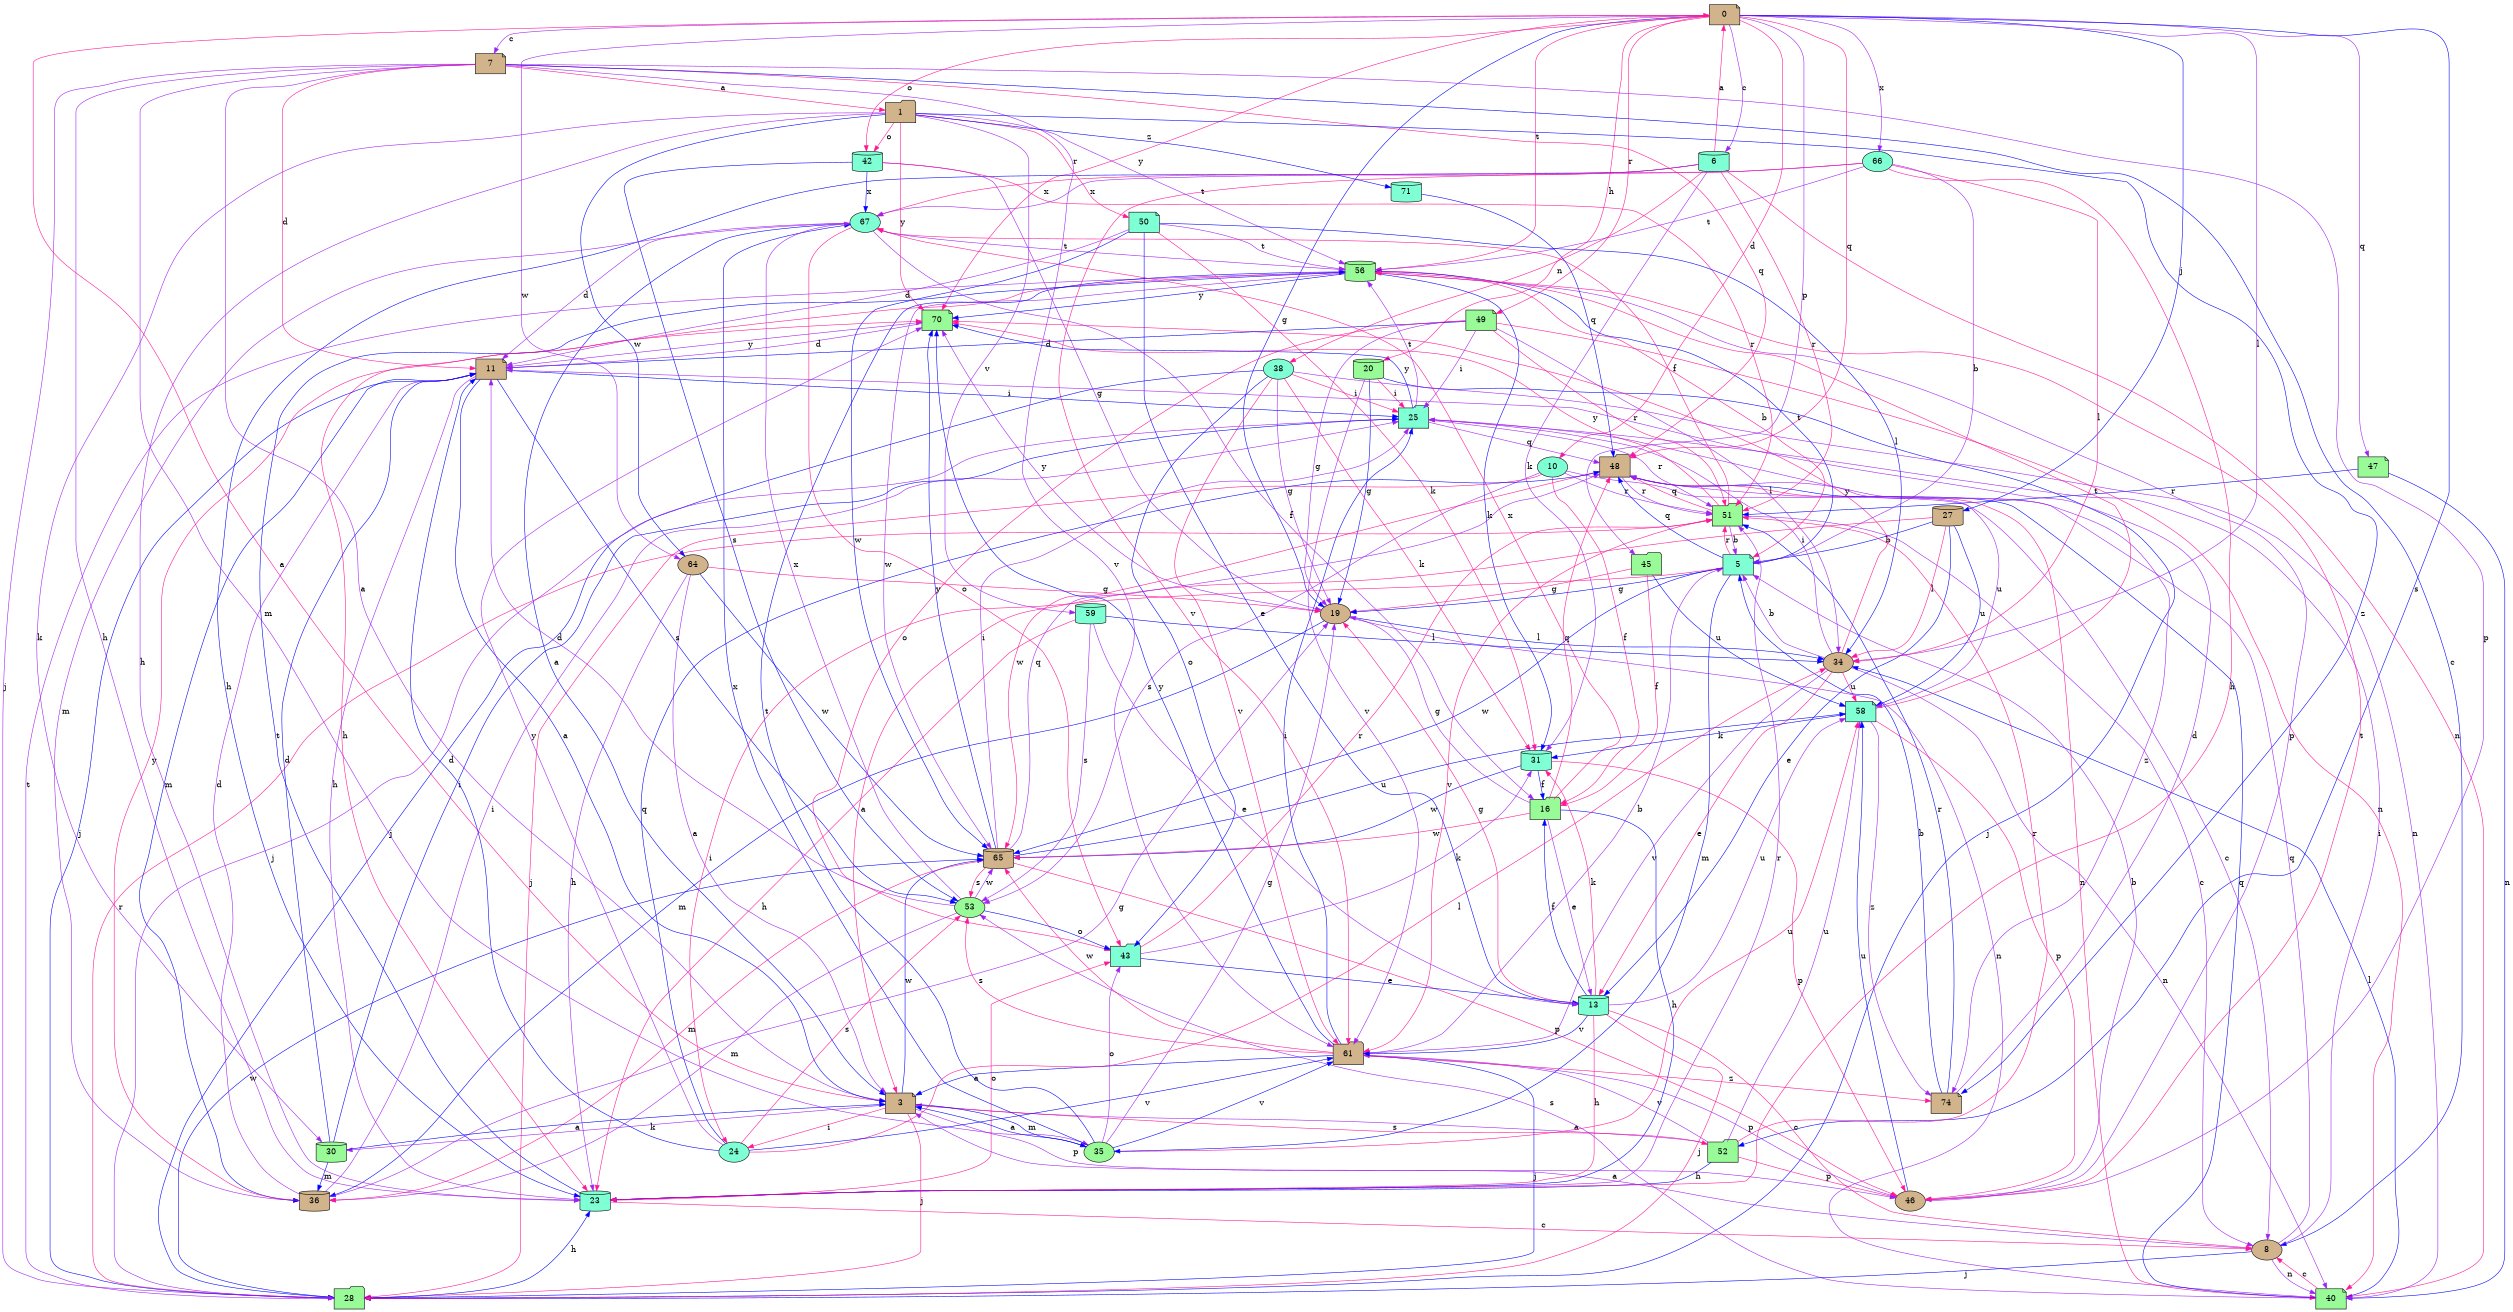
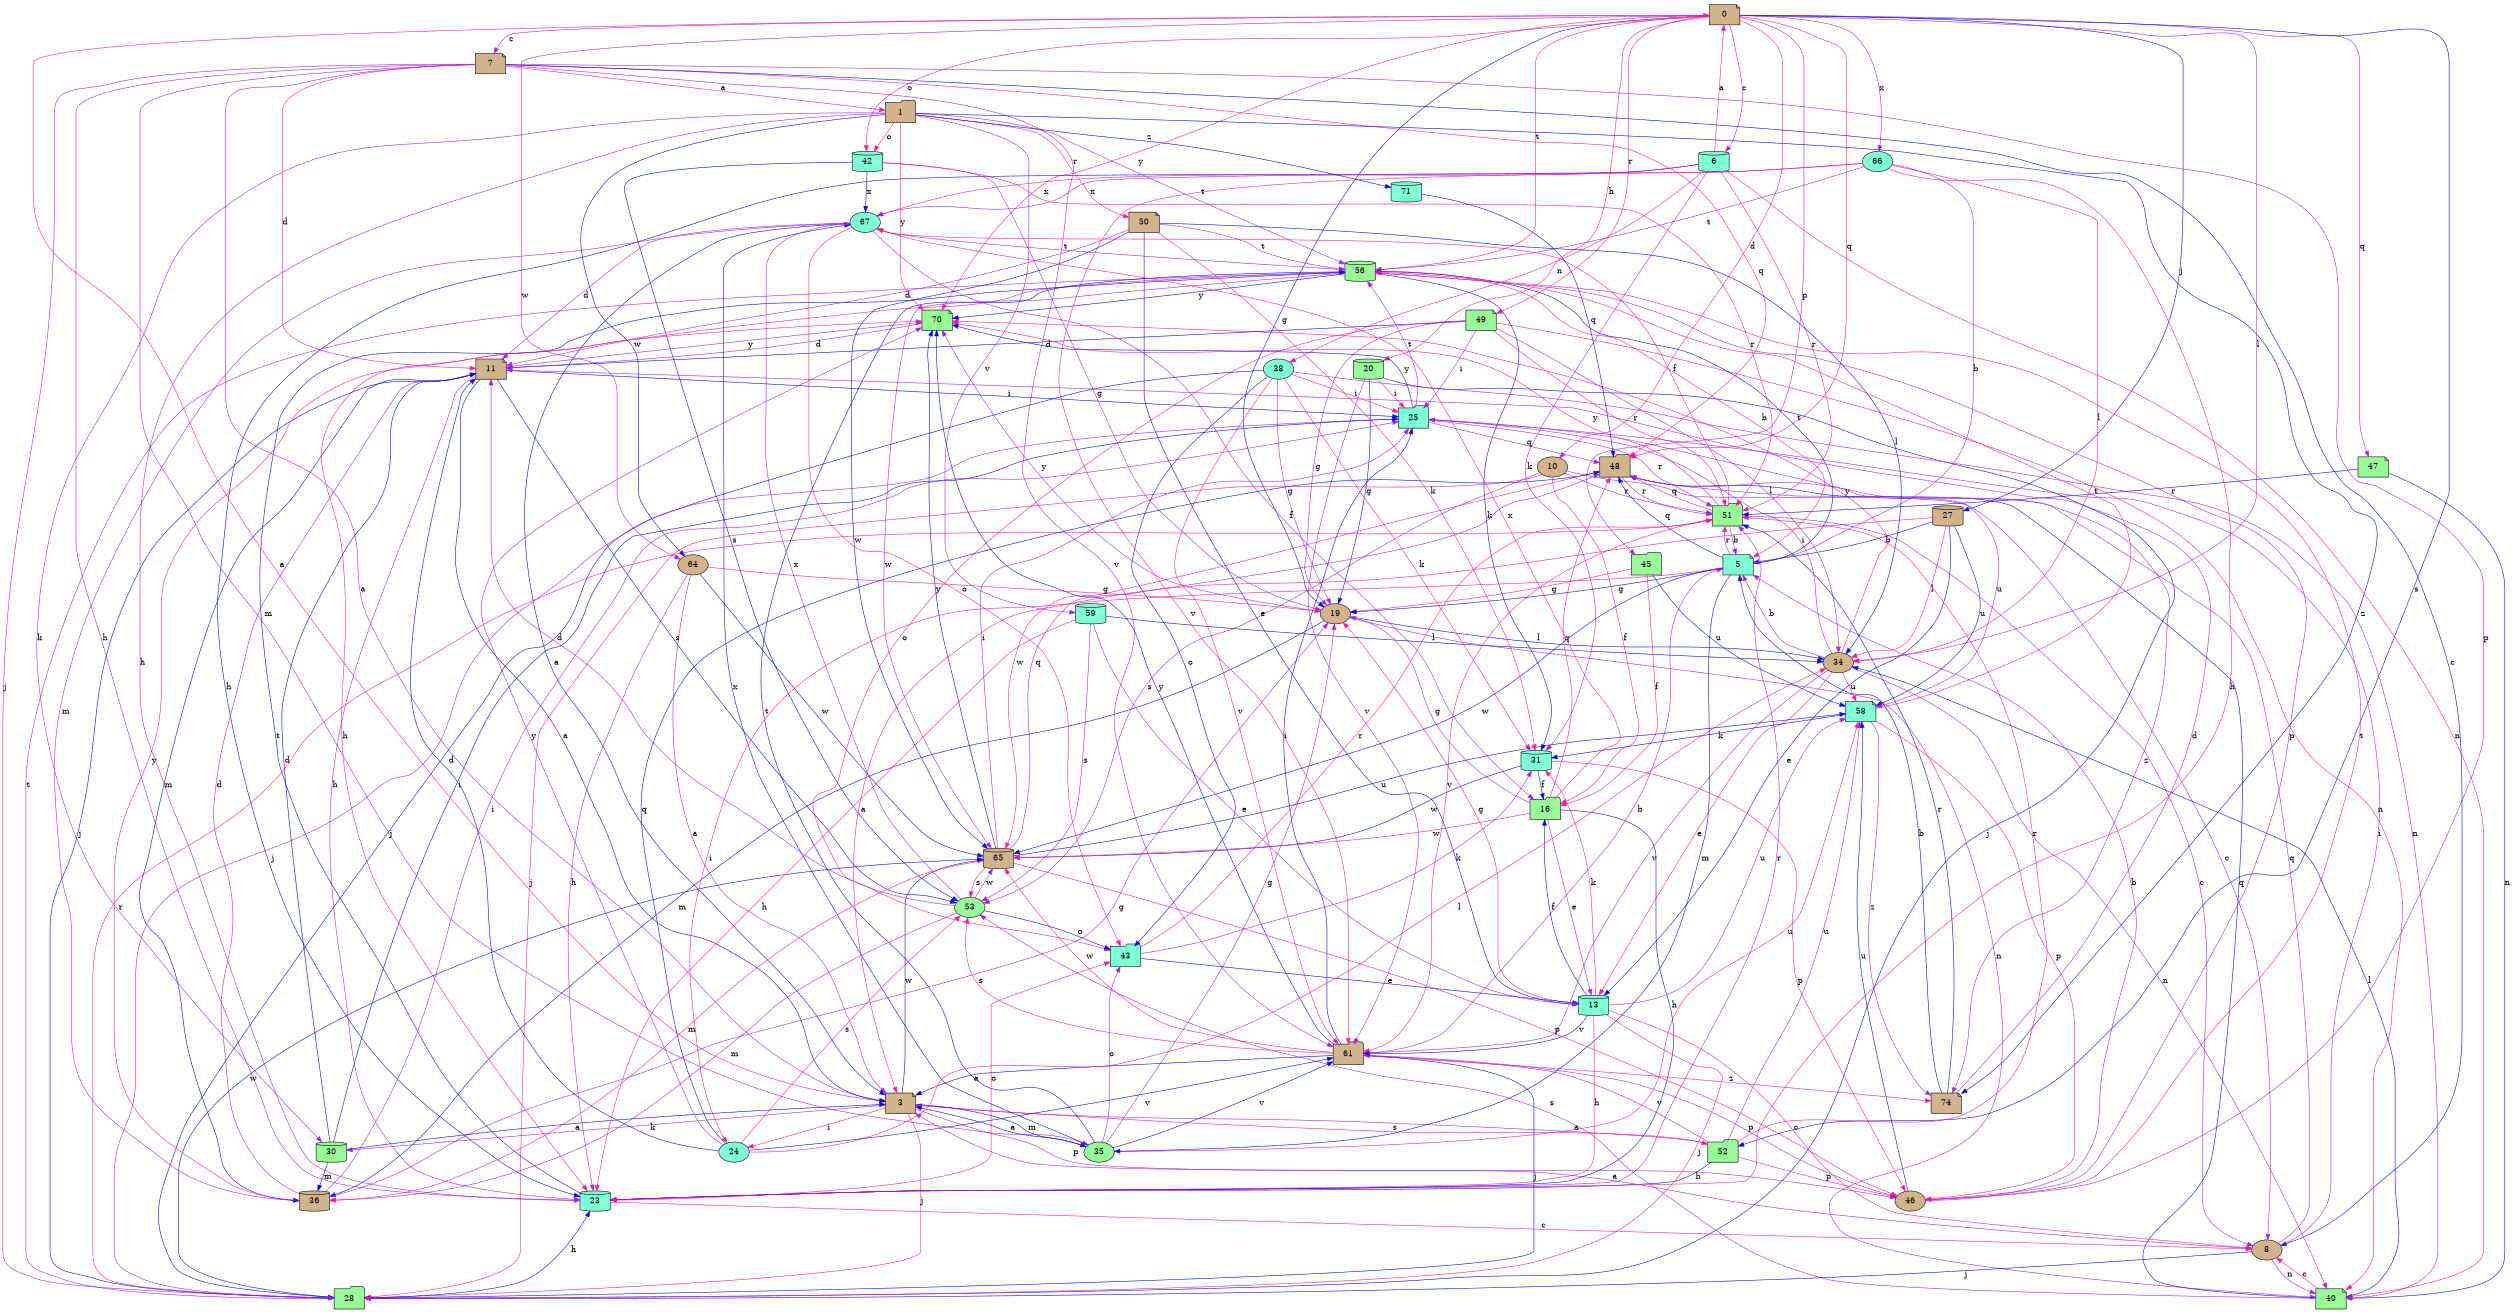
(1144, 222) -> (1144, 222)
(1552, 467) -> (1552, 467)
(2073, 788) -> none
